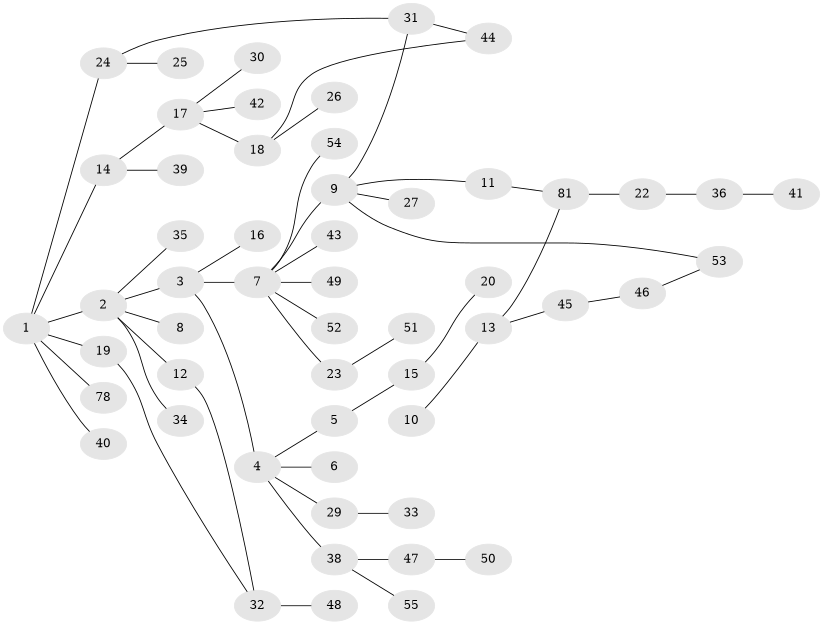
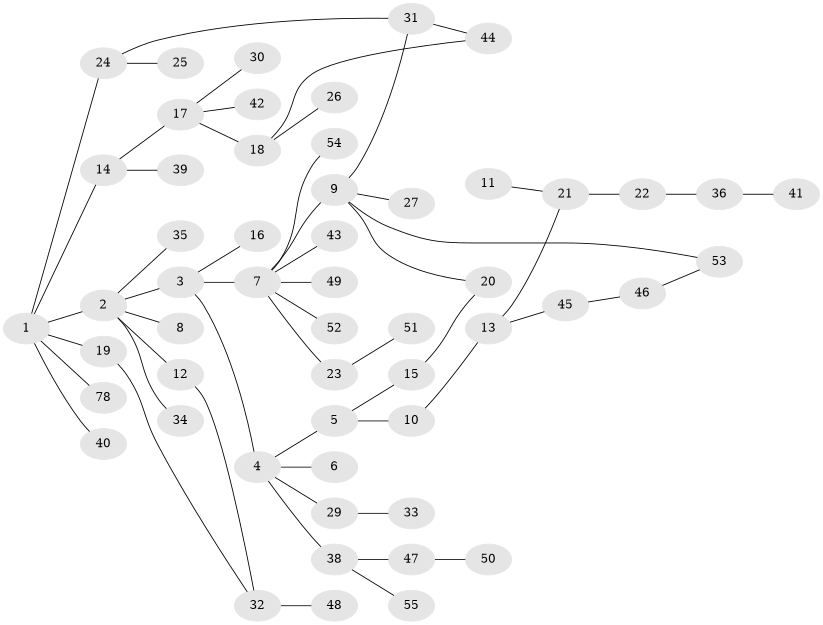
(411, 179) -> (395, 259)
(566, 194) -> (566, 194)
none -> (373, 421)
